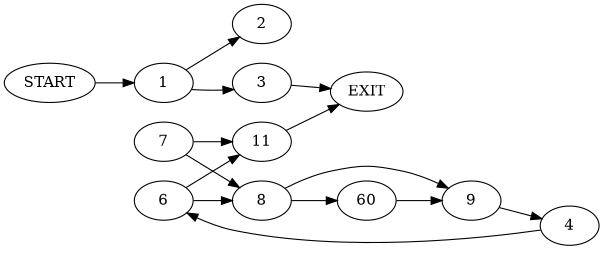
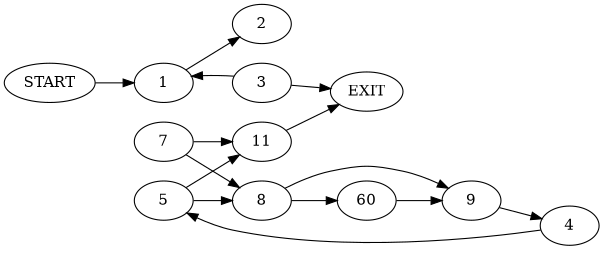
(207, 90) -> (218, 76)
(164, 201) -> (164, 201)
